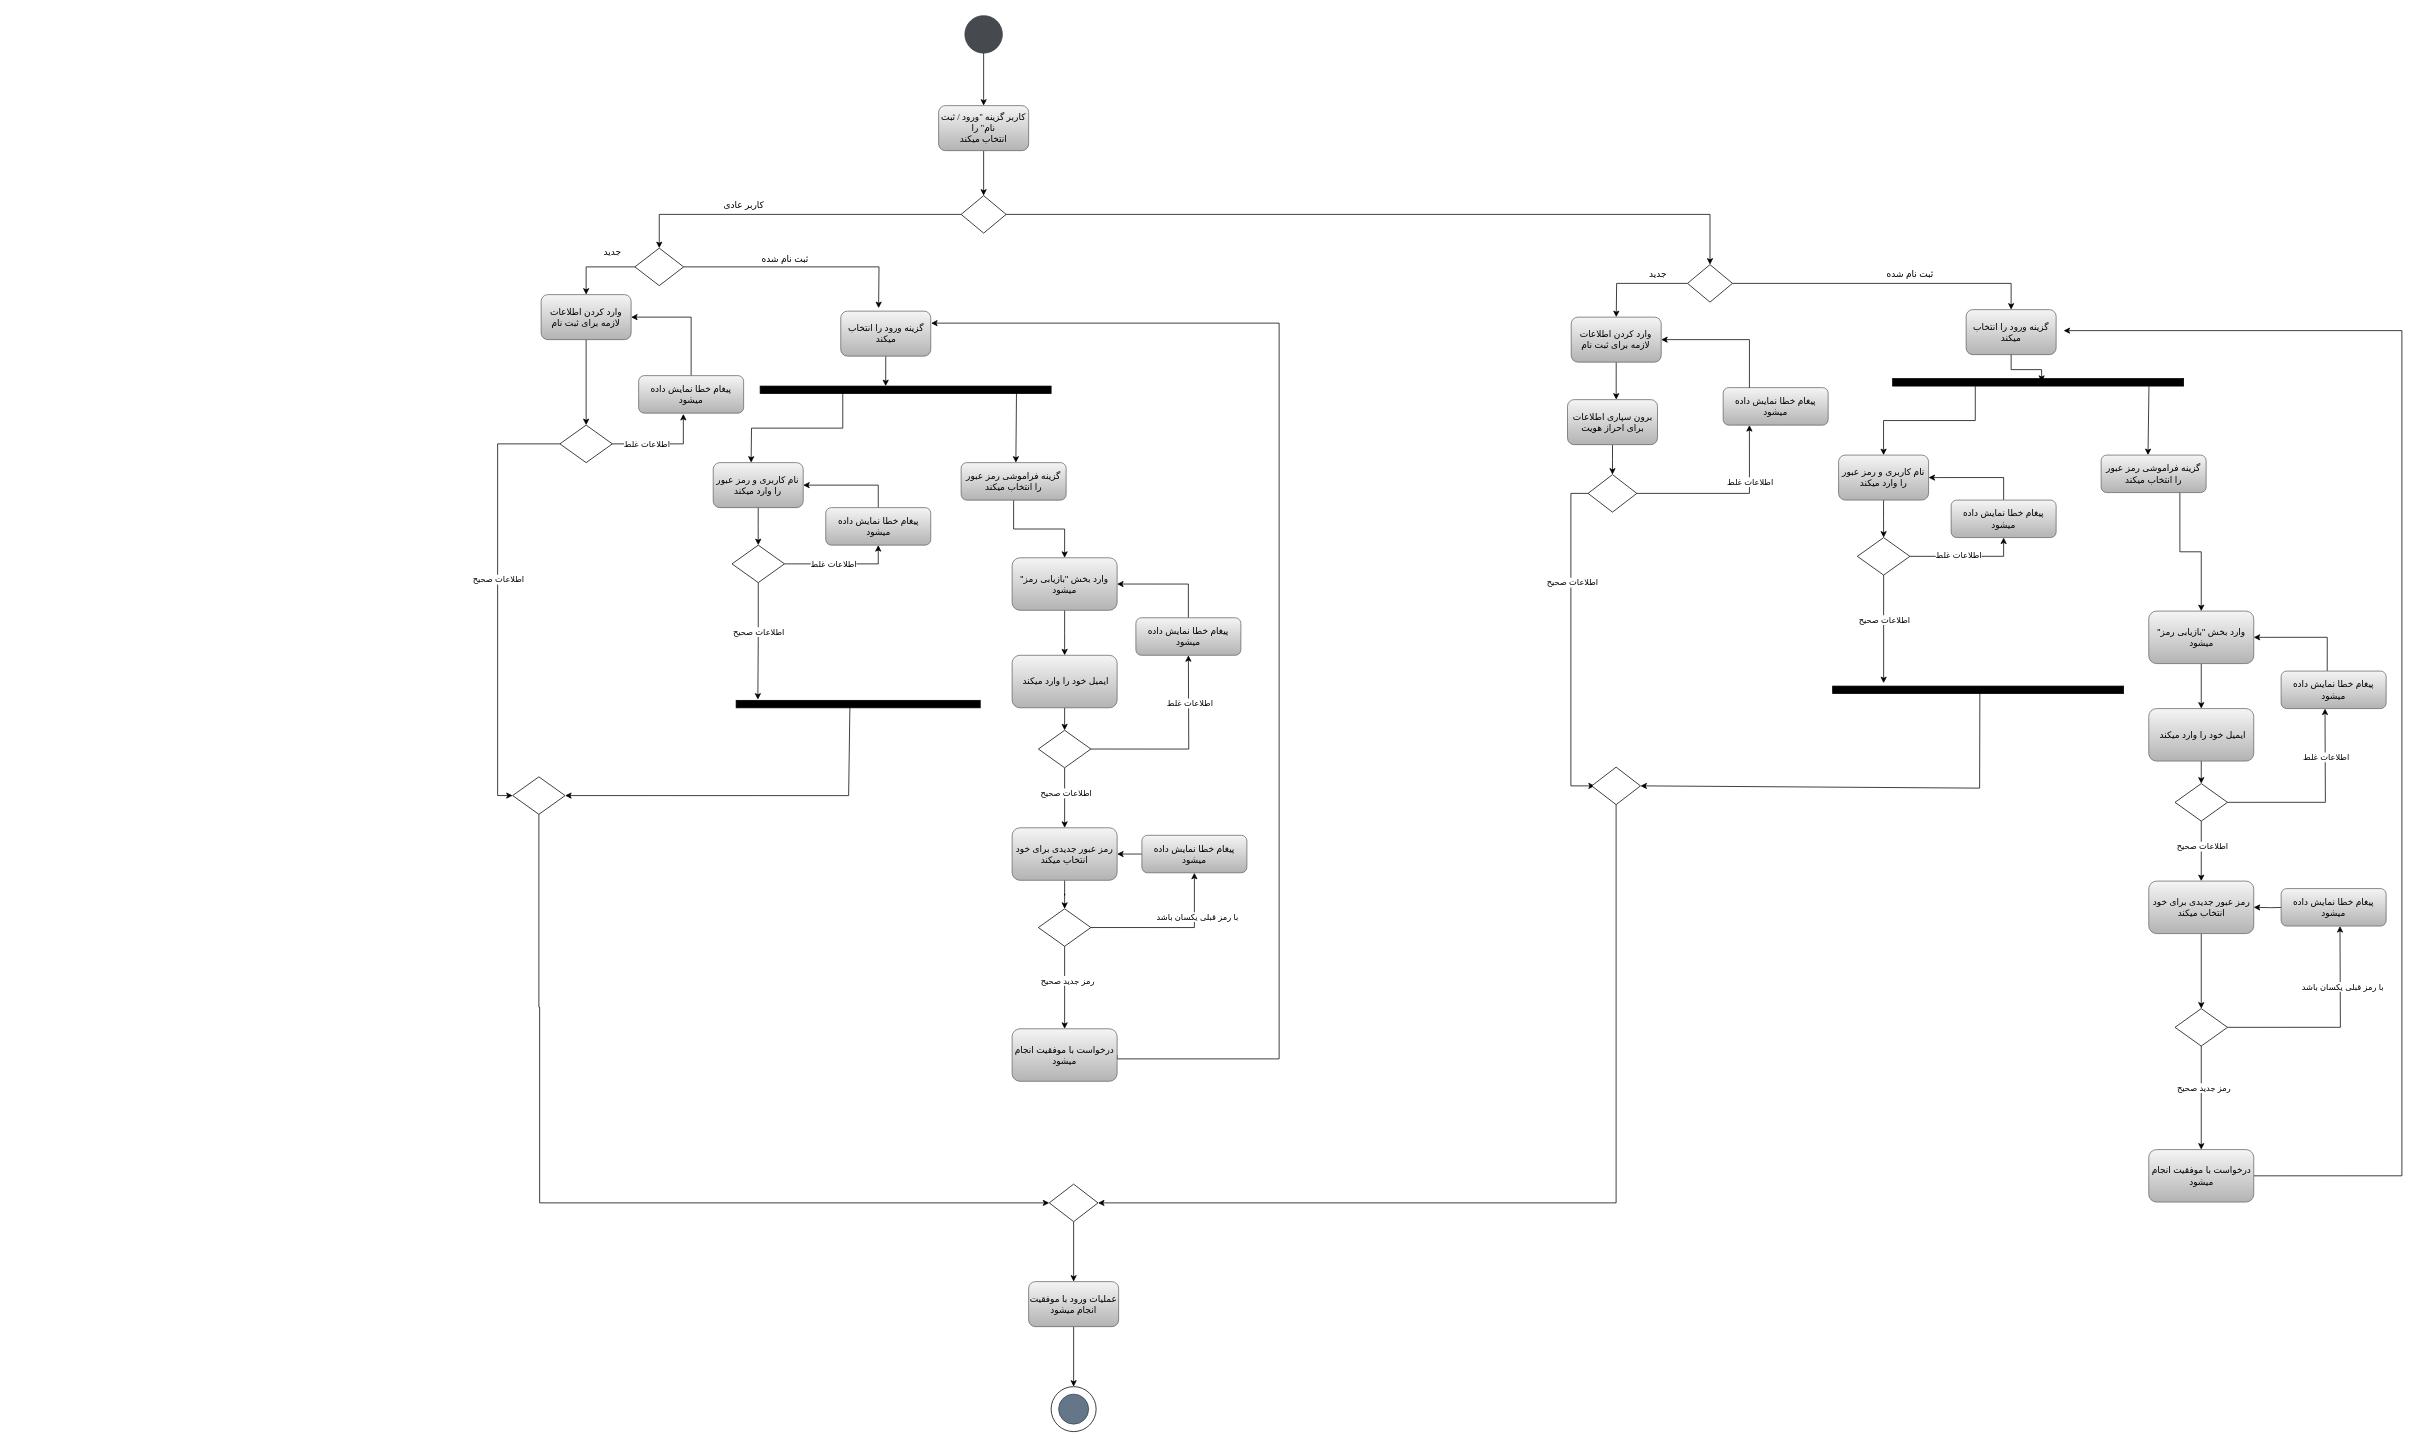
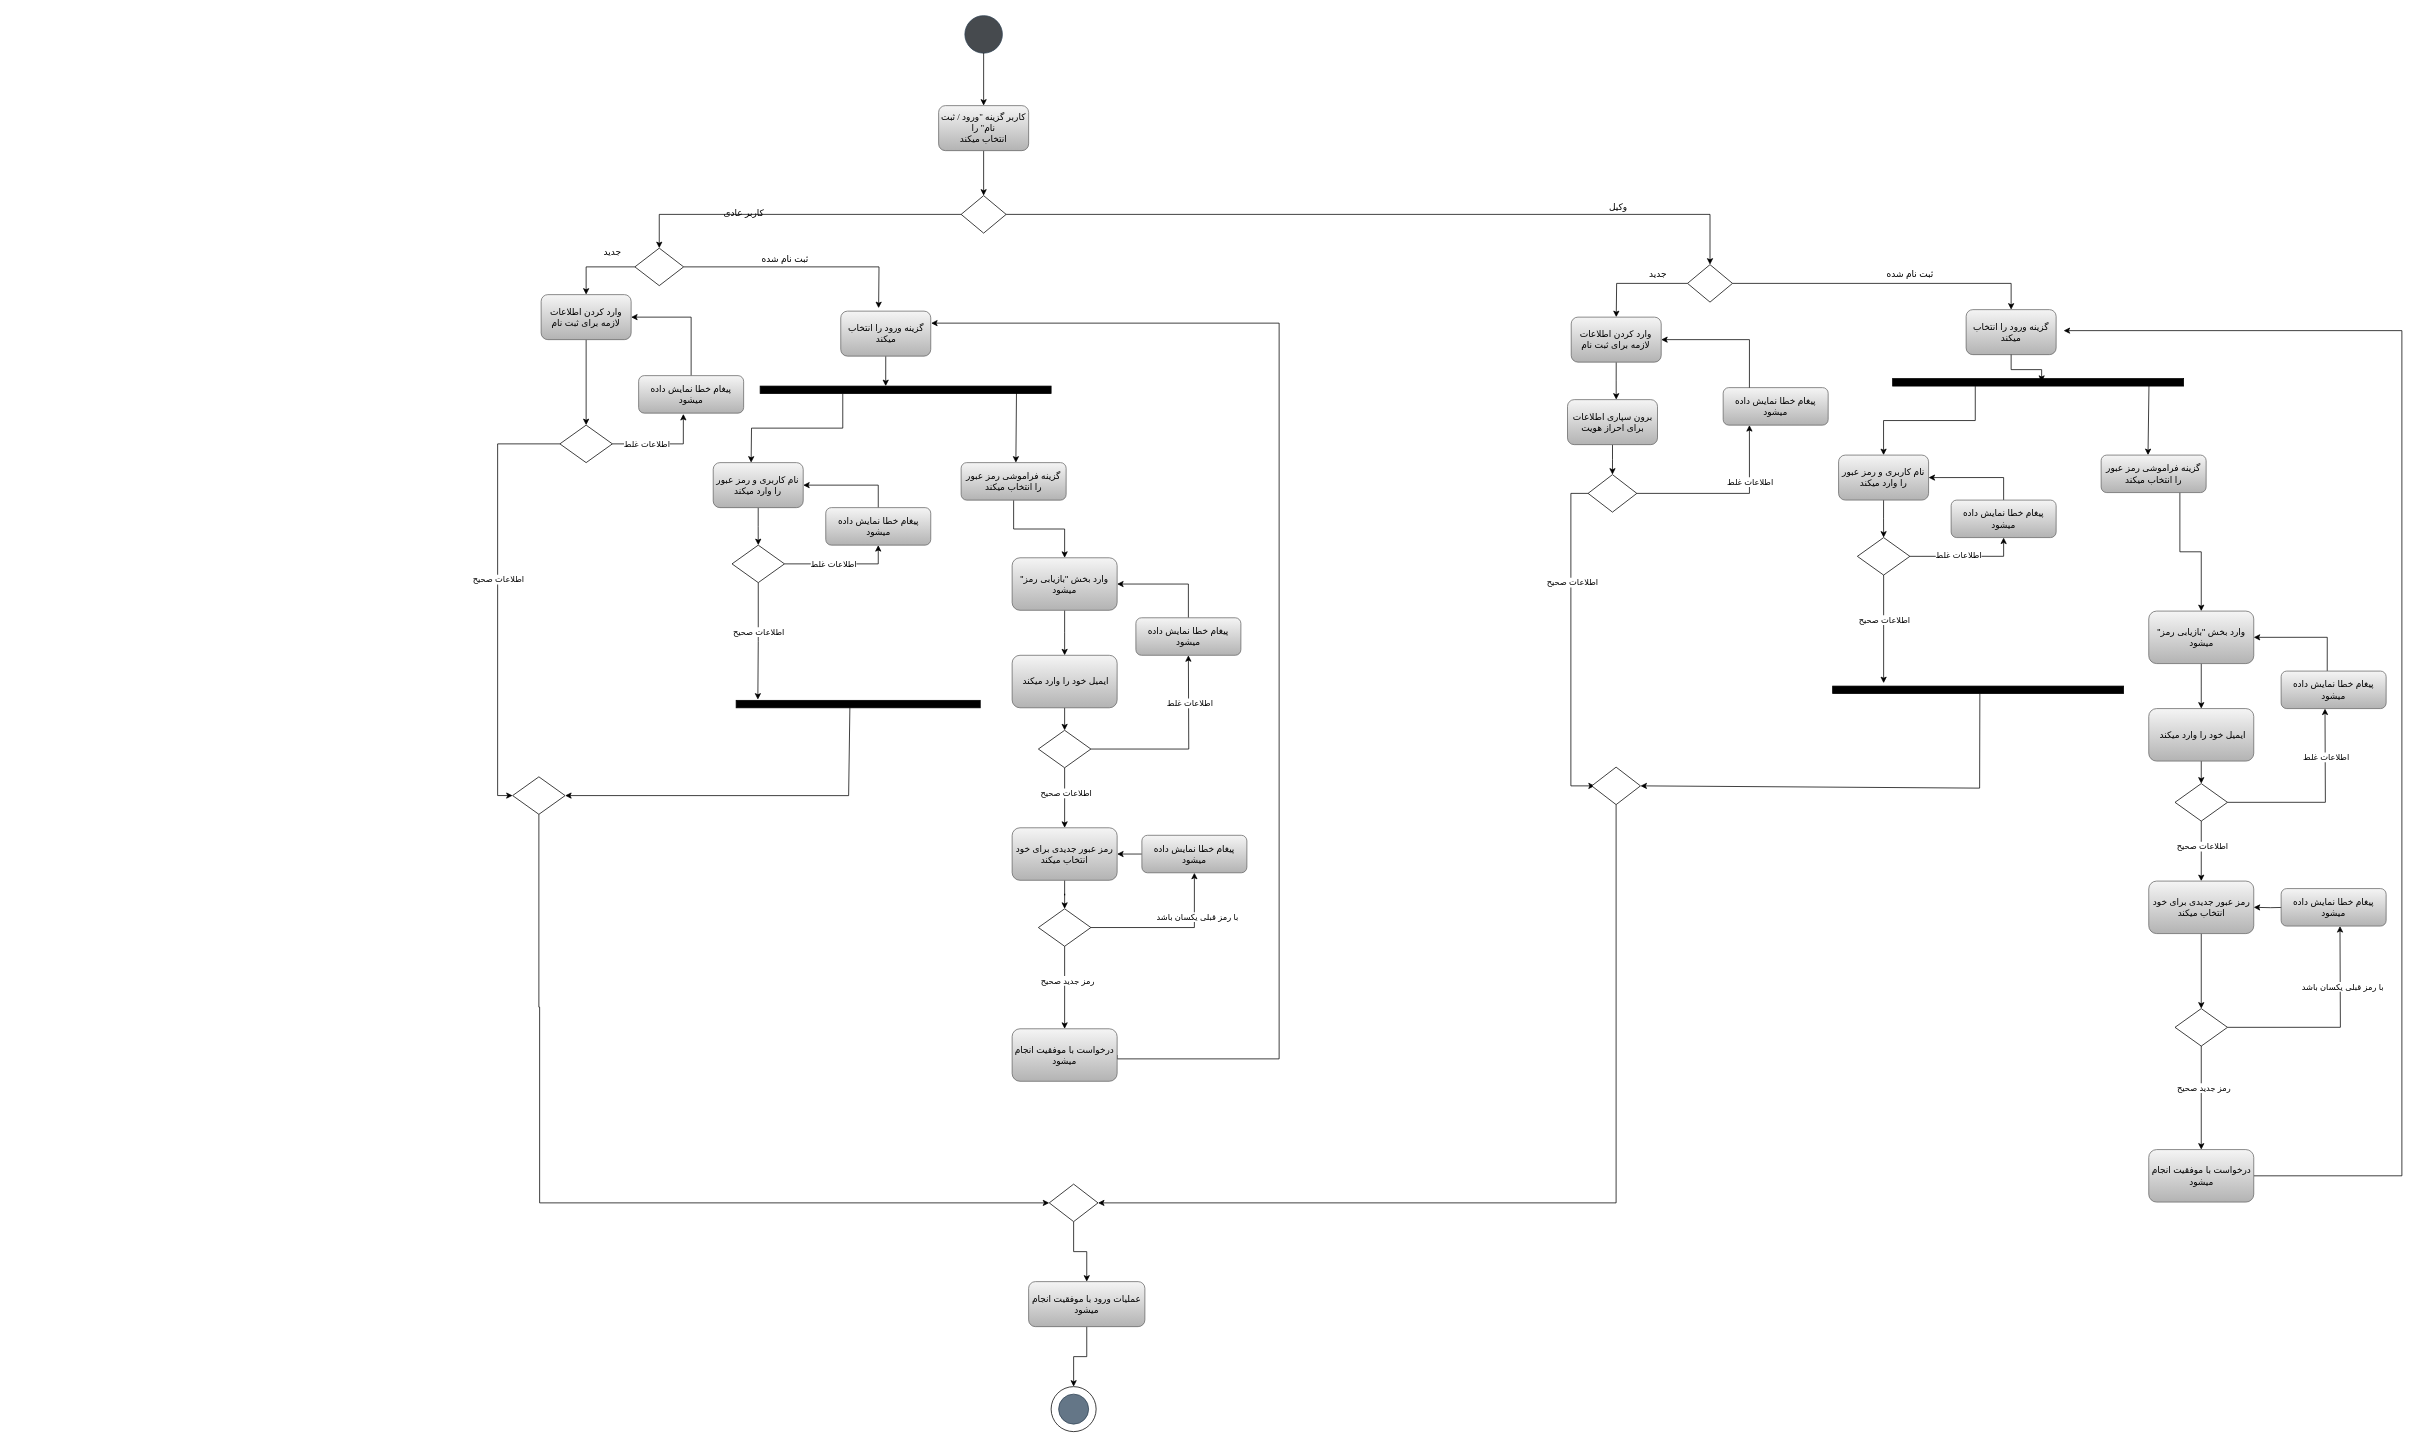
(744, 205) -> (744, 213)
none -> (1618, 207)
(1074, 1304) -> (1087, 1304)
